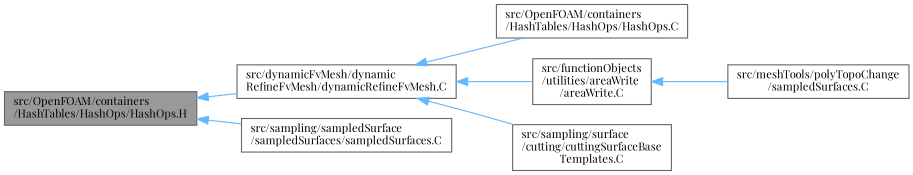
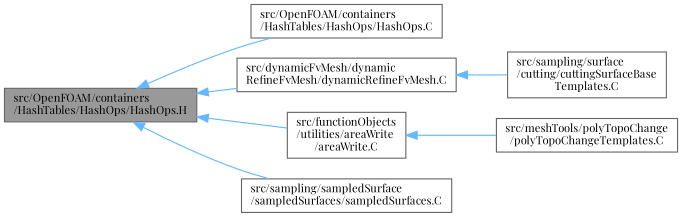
(475, 50) -> (208, 58)
(500, 82) -> (248, 123)
(818, 82) -> (587, 135)
